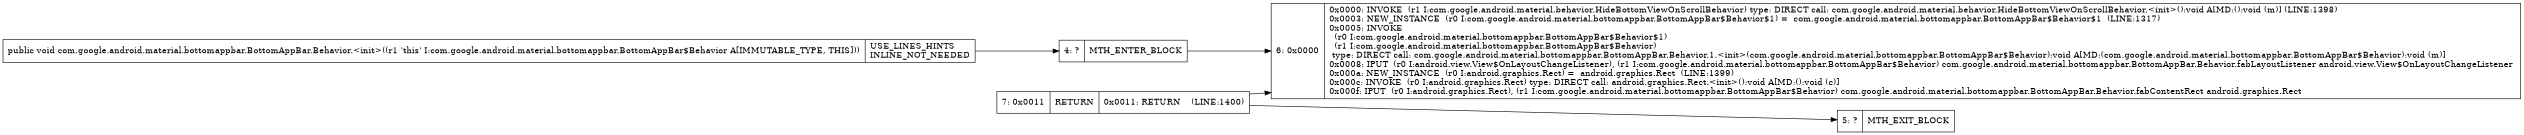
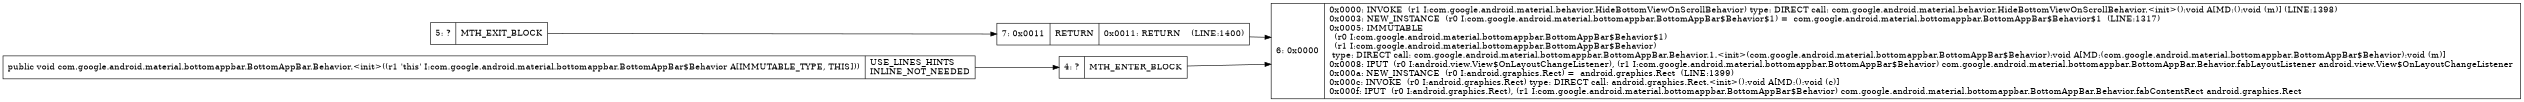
(1369, 28) -> (1379, 28)
(1540, 113) -> (769, 34)
